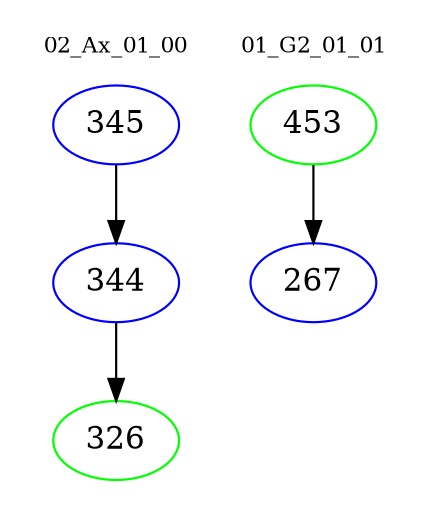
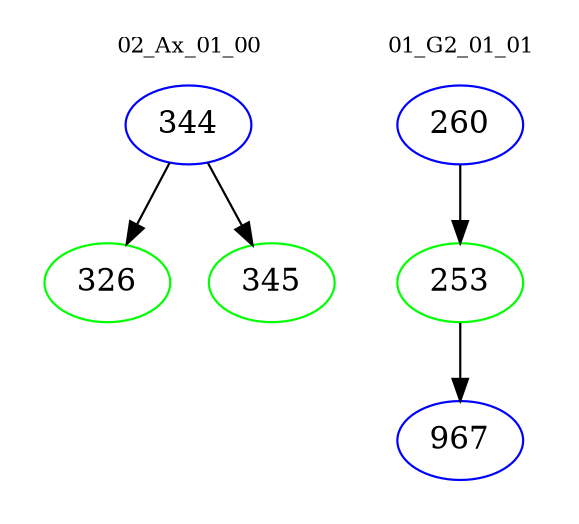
(116, 125) -> (272, 283)
(313, 125) -> (460, 283)
none -> (460, 125)
(116, 193) -> (225, 194)
(313, 283) -> (460, 441)
